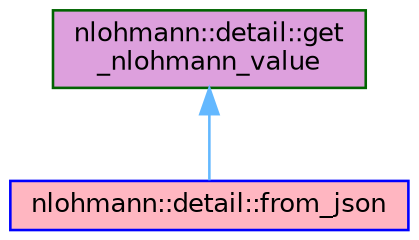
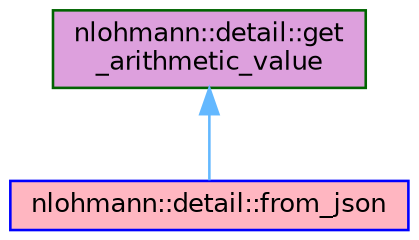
(209, 49) -> (209, 49)
